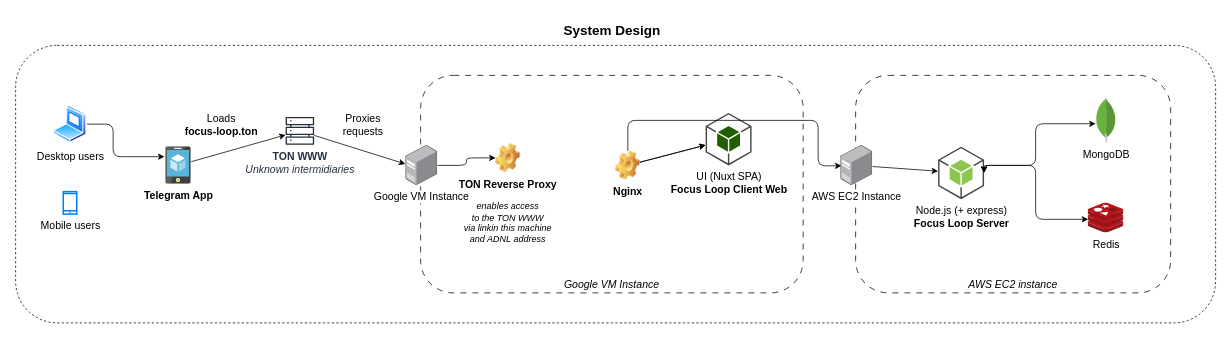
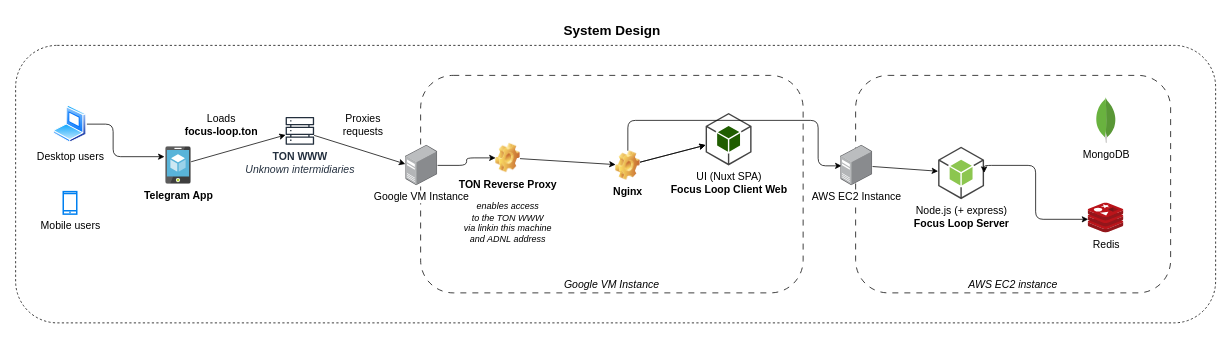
(1045, 124) -> none
none -> (565, 161)
